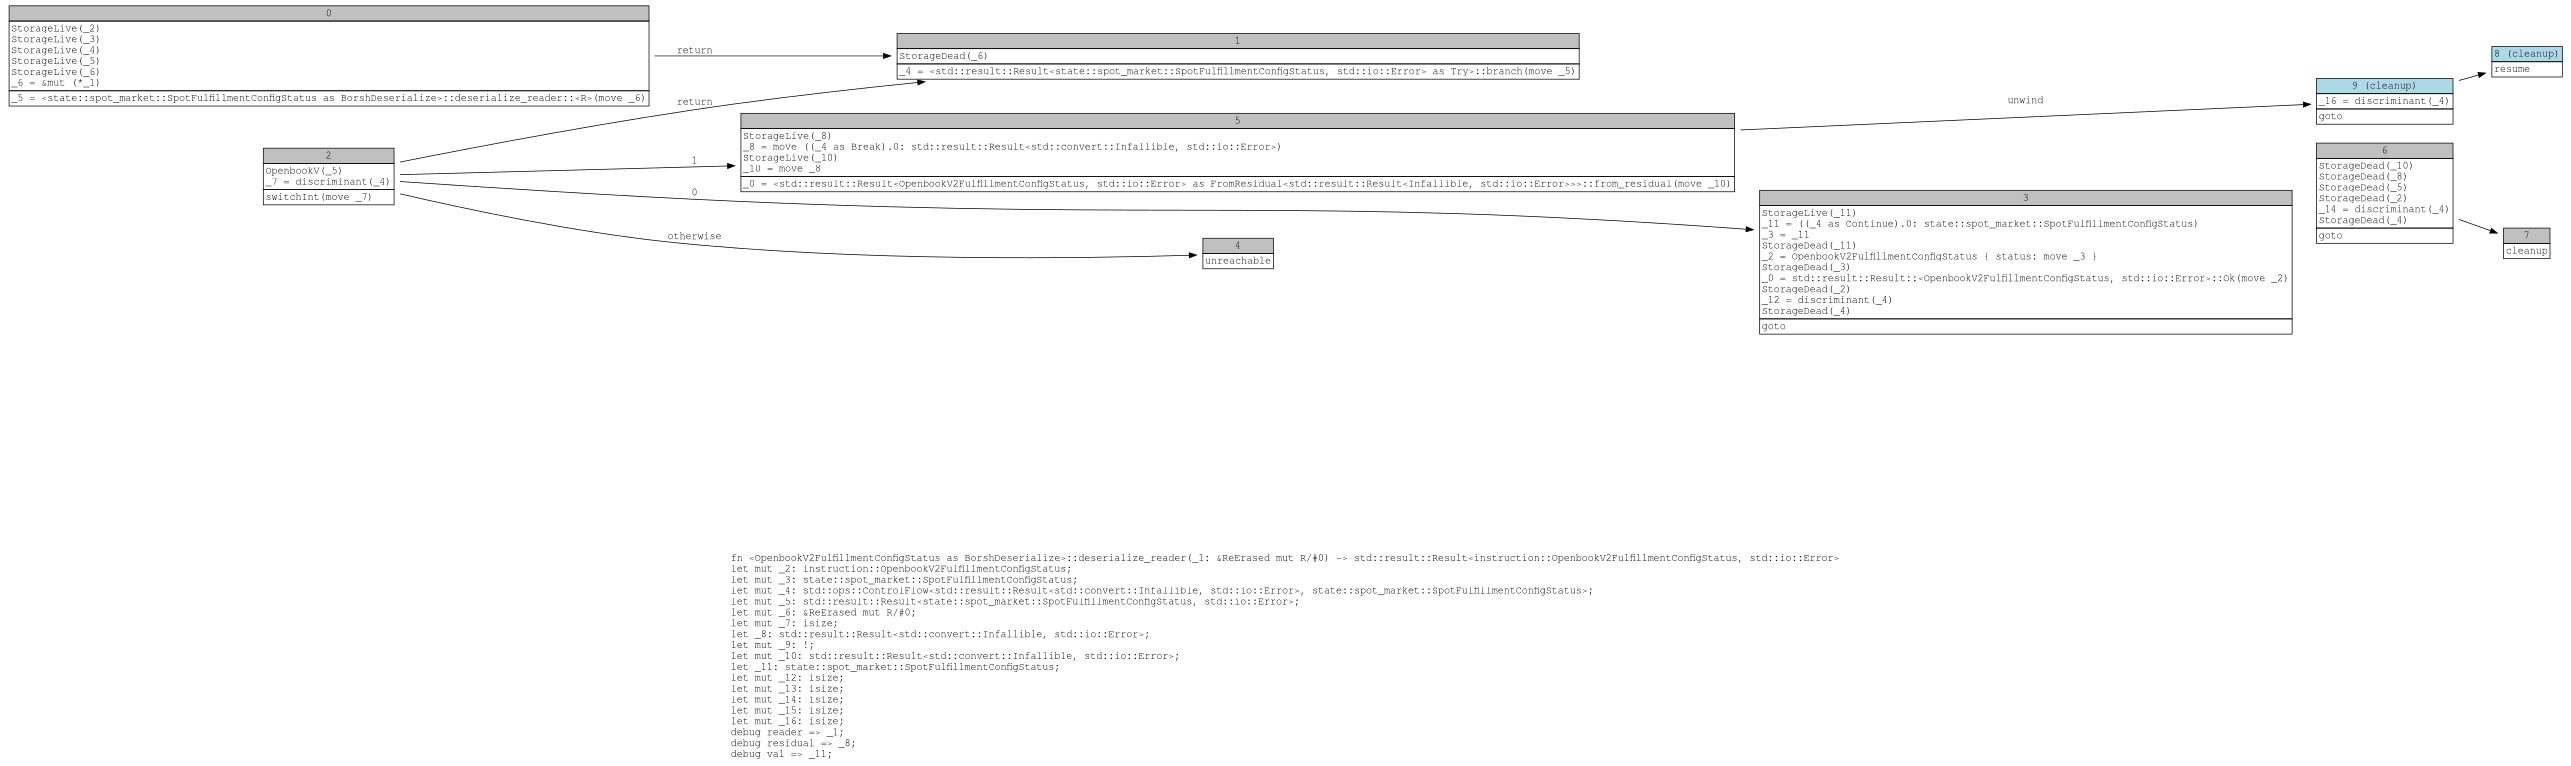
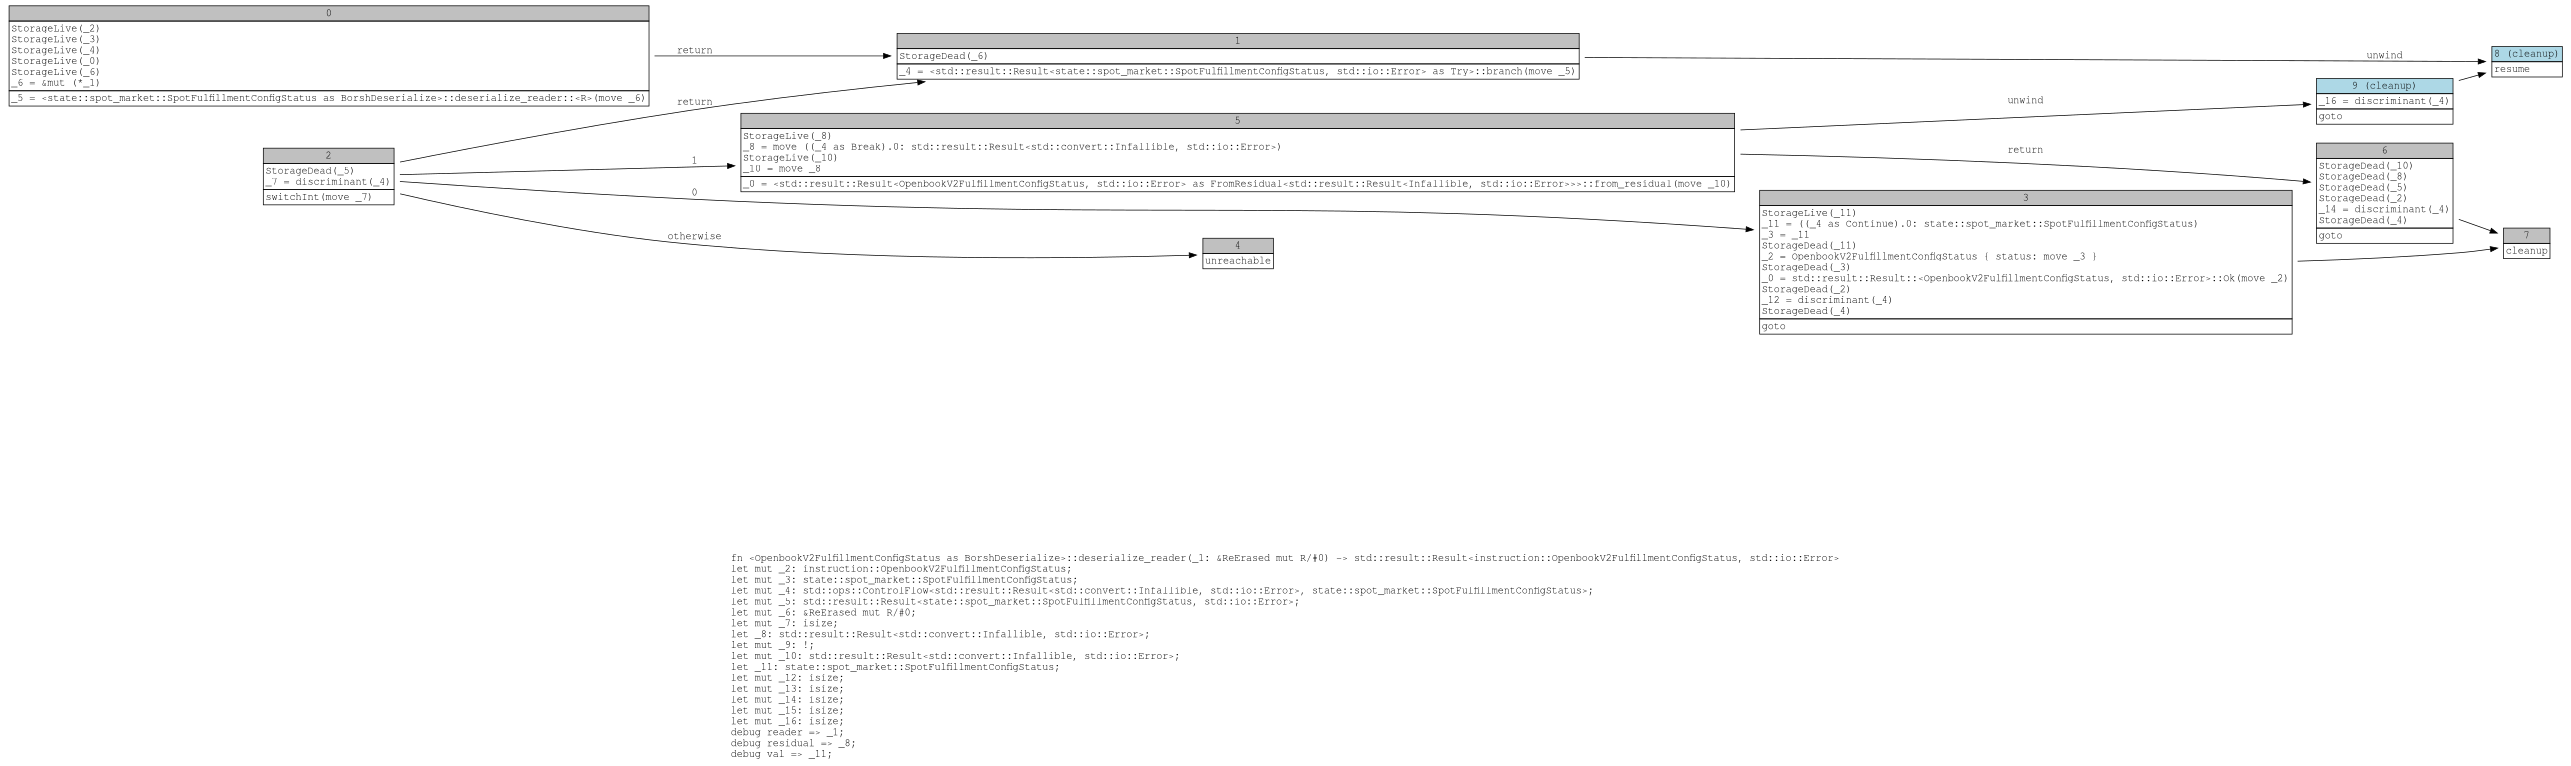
none -> (2031, 60)
(56, 61) -> (56, 61)
none -> (2022, 163)
(305, 171) -> (311, 171)
none -> (2394, 257)
